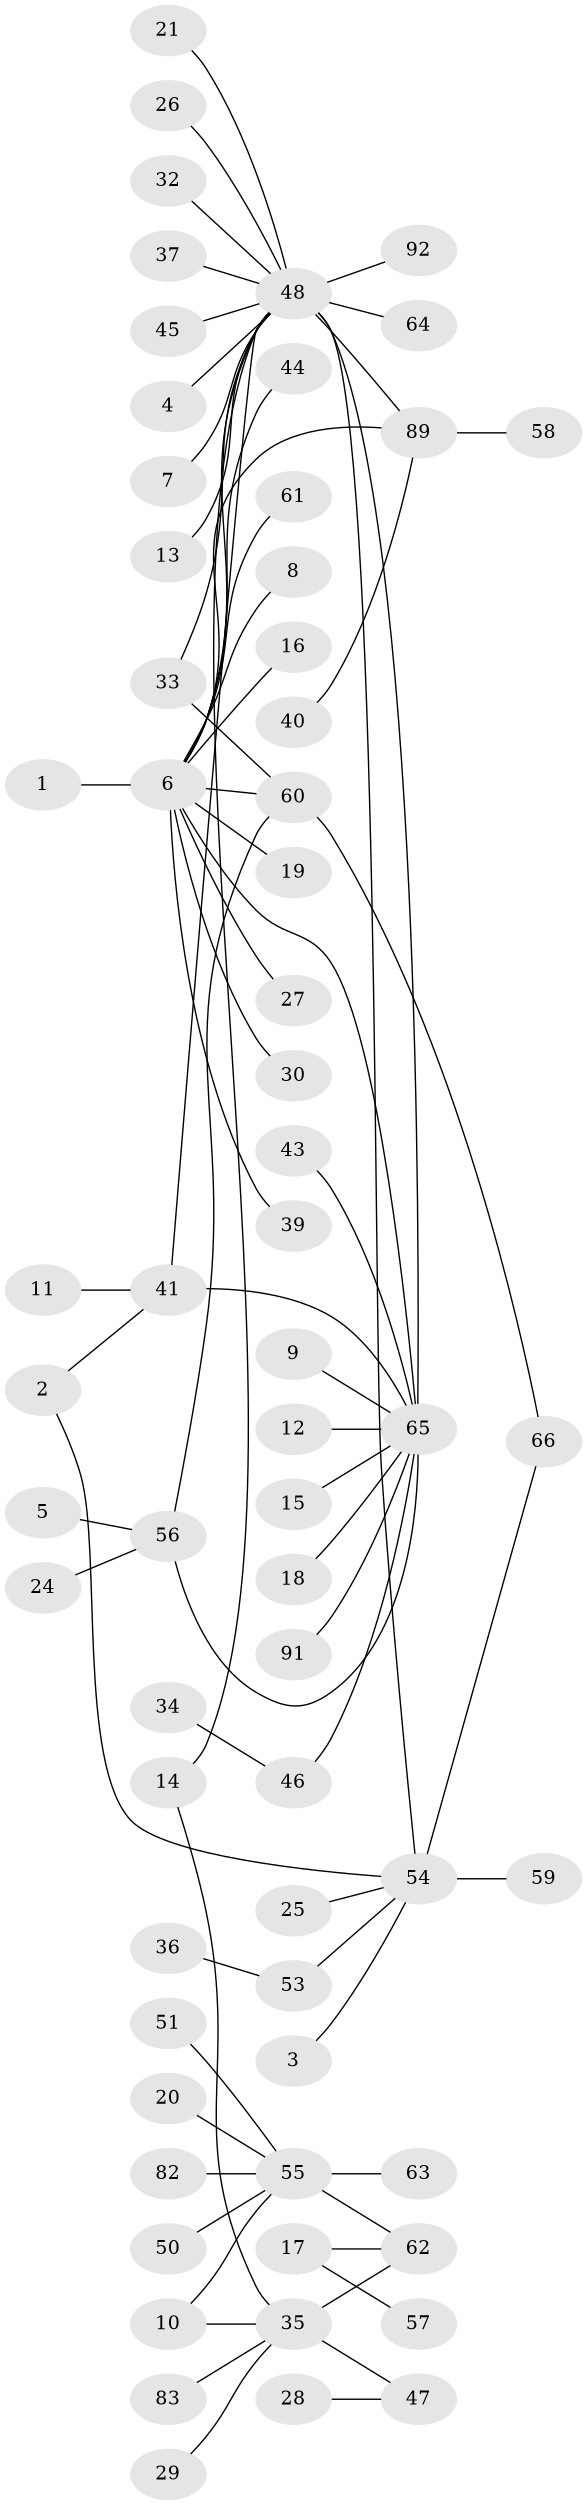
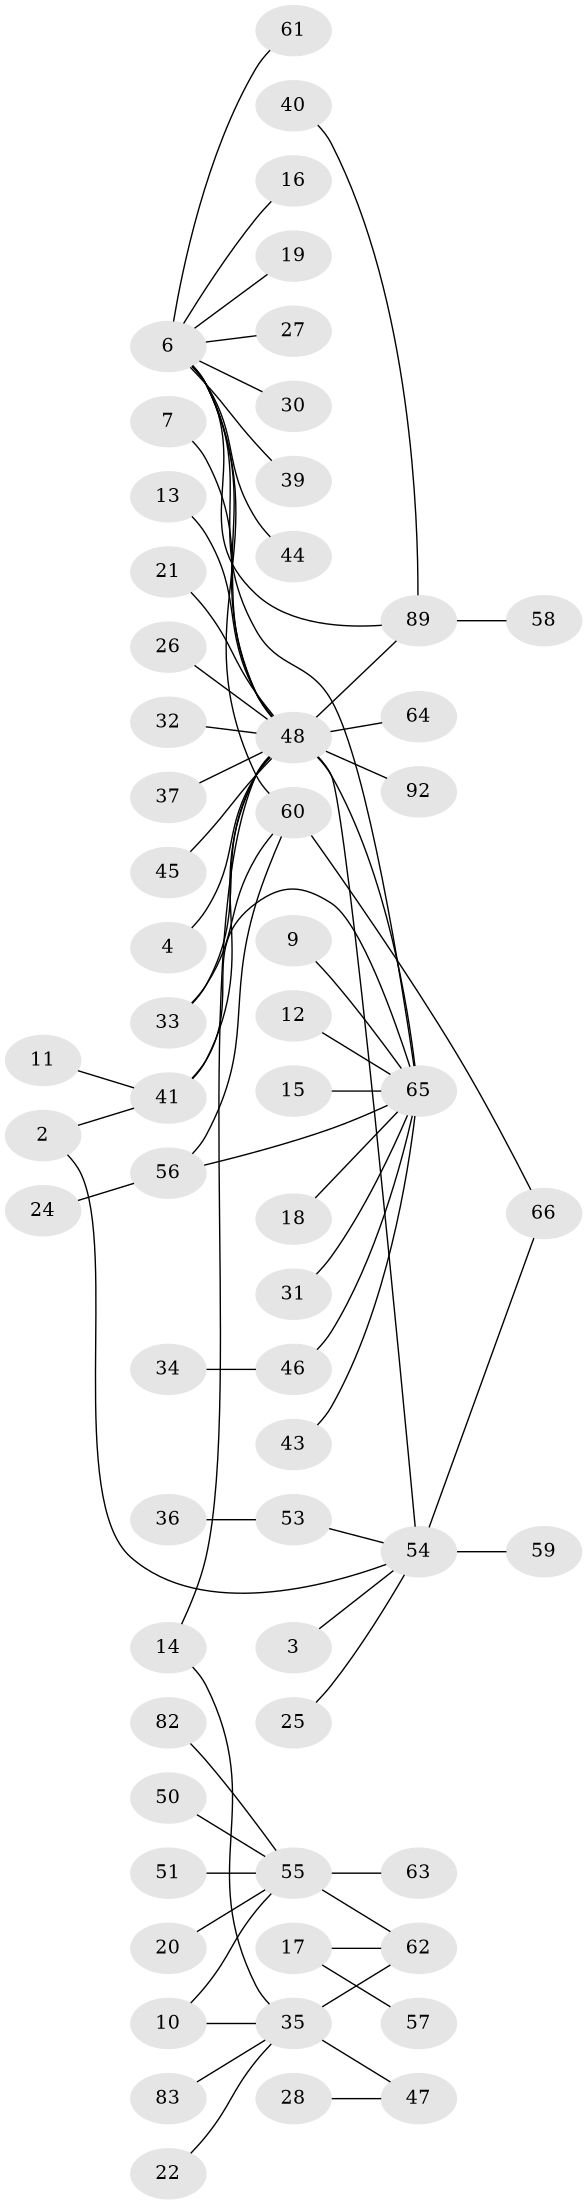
(294, 572) -> none
(43, 785) -> none
(43, 1513) -> none
(294, 1655) -> (294, 1294)
(168, 2474) -> (168, 2174)
